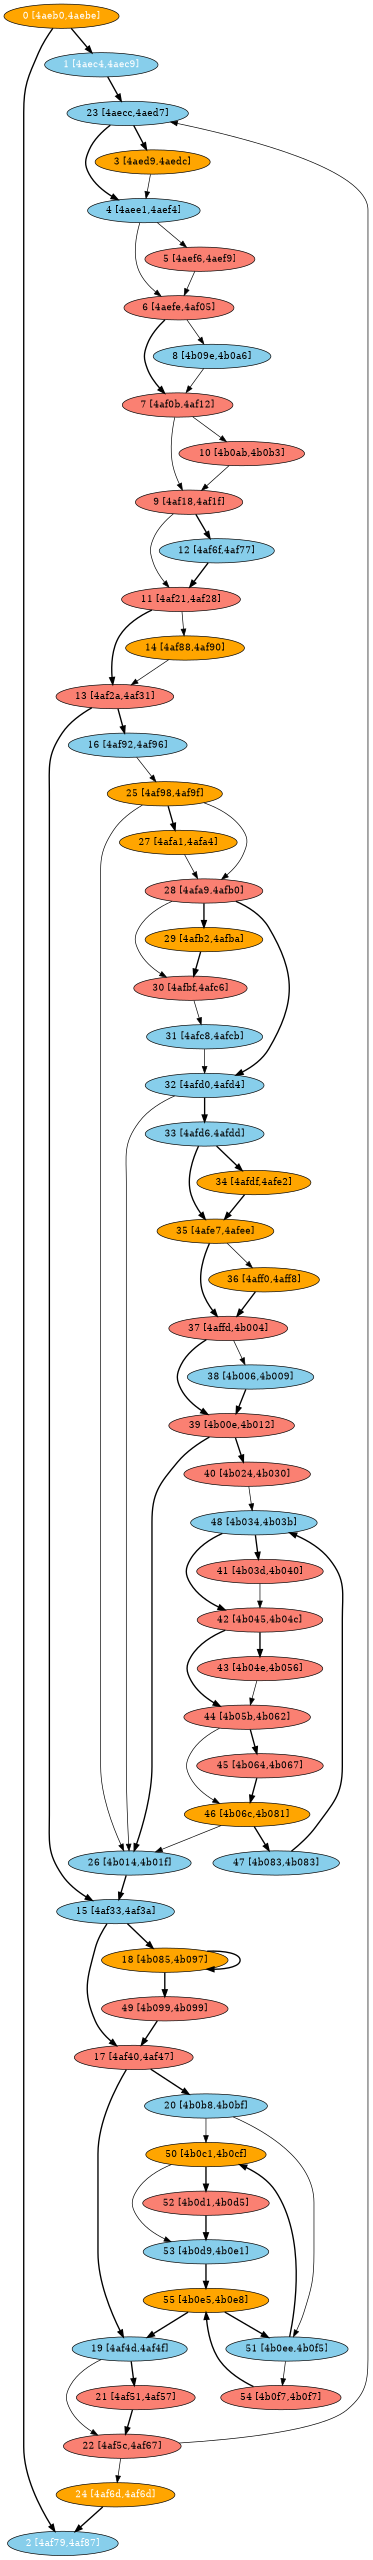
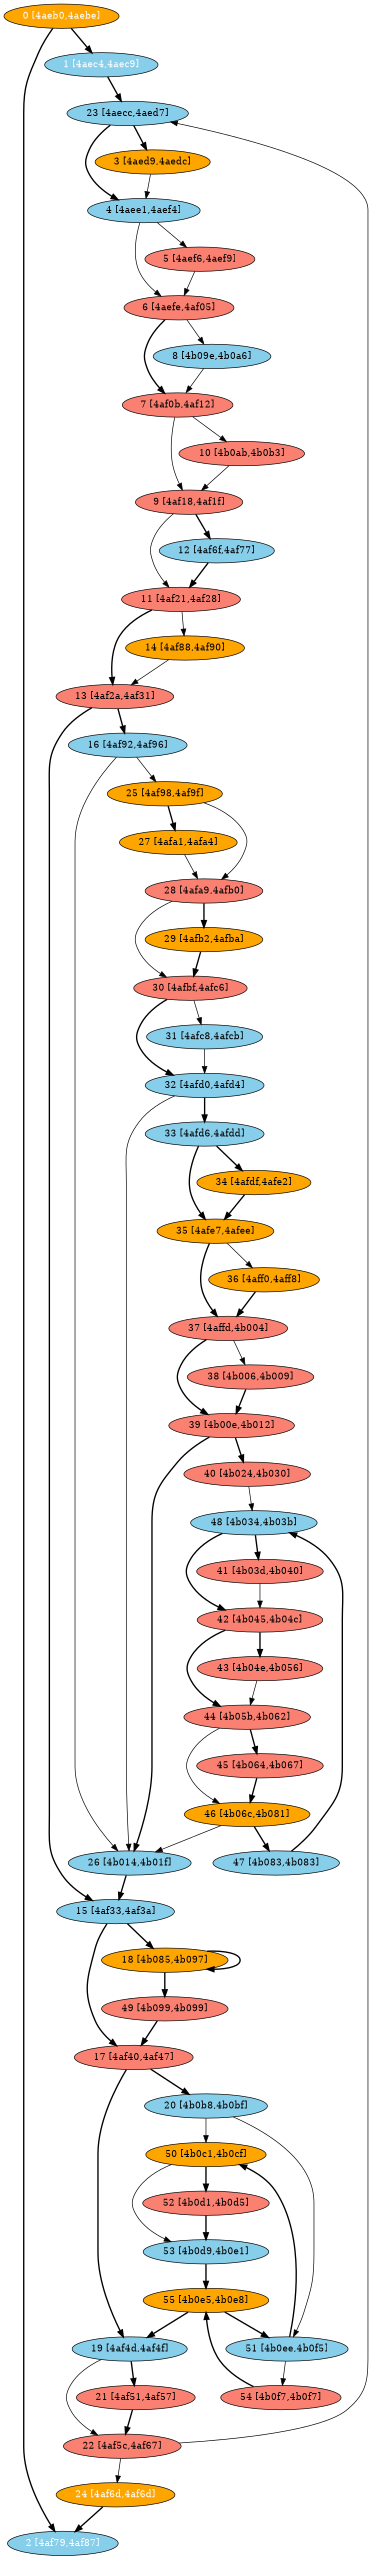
(289, 985) -> (137, 1036)
(101, 1318) -> (75, 1301)
(251, 1377) -> (251, 1377)
